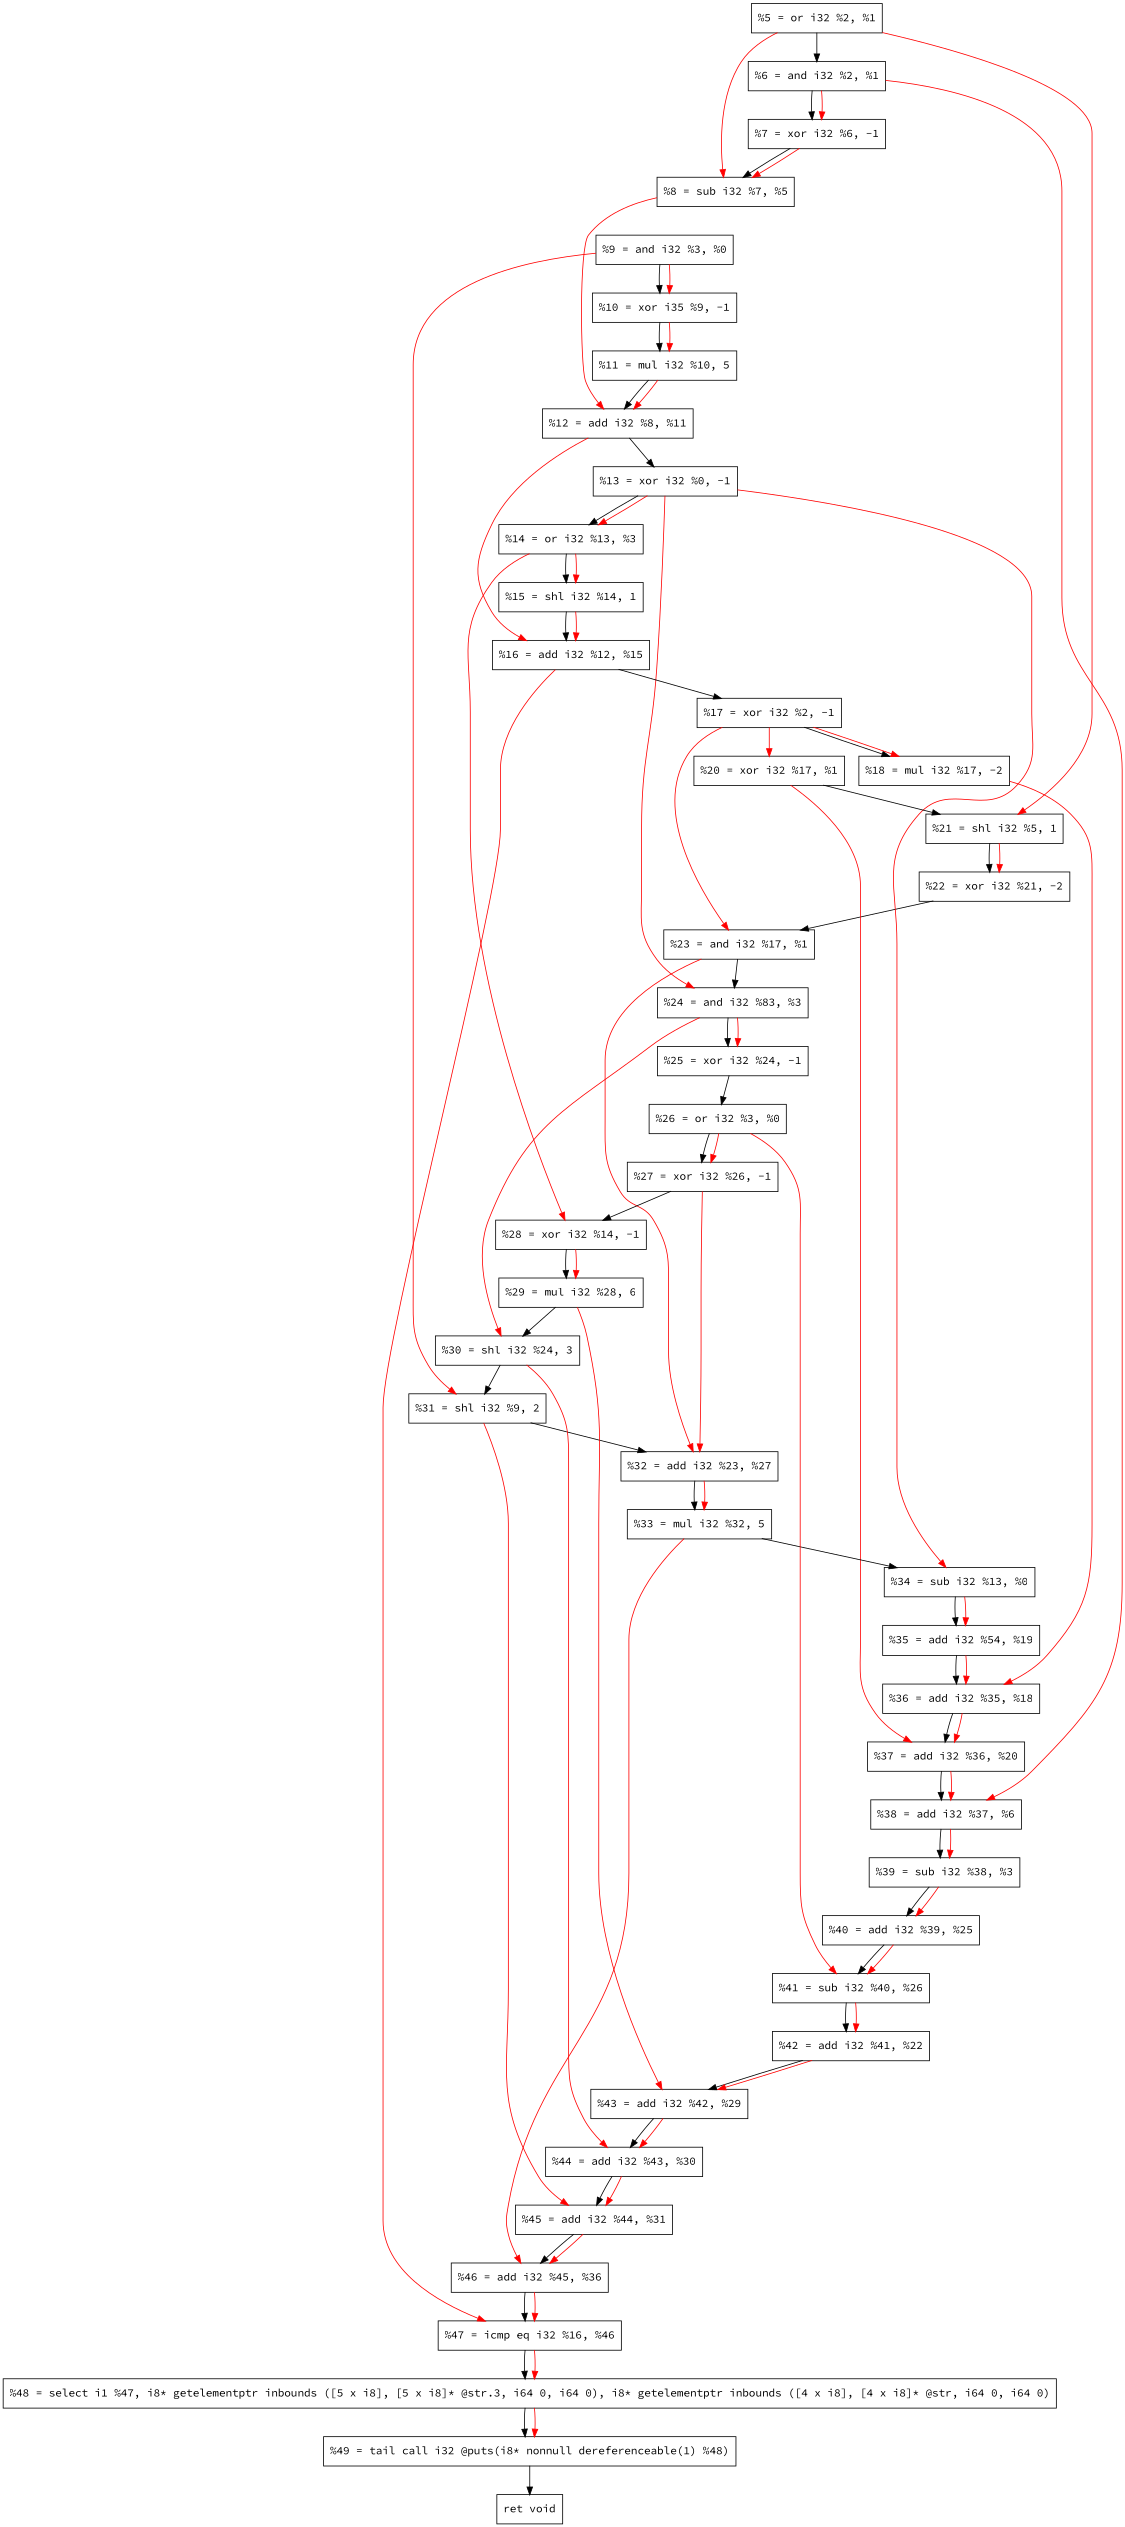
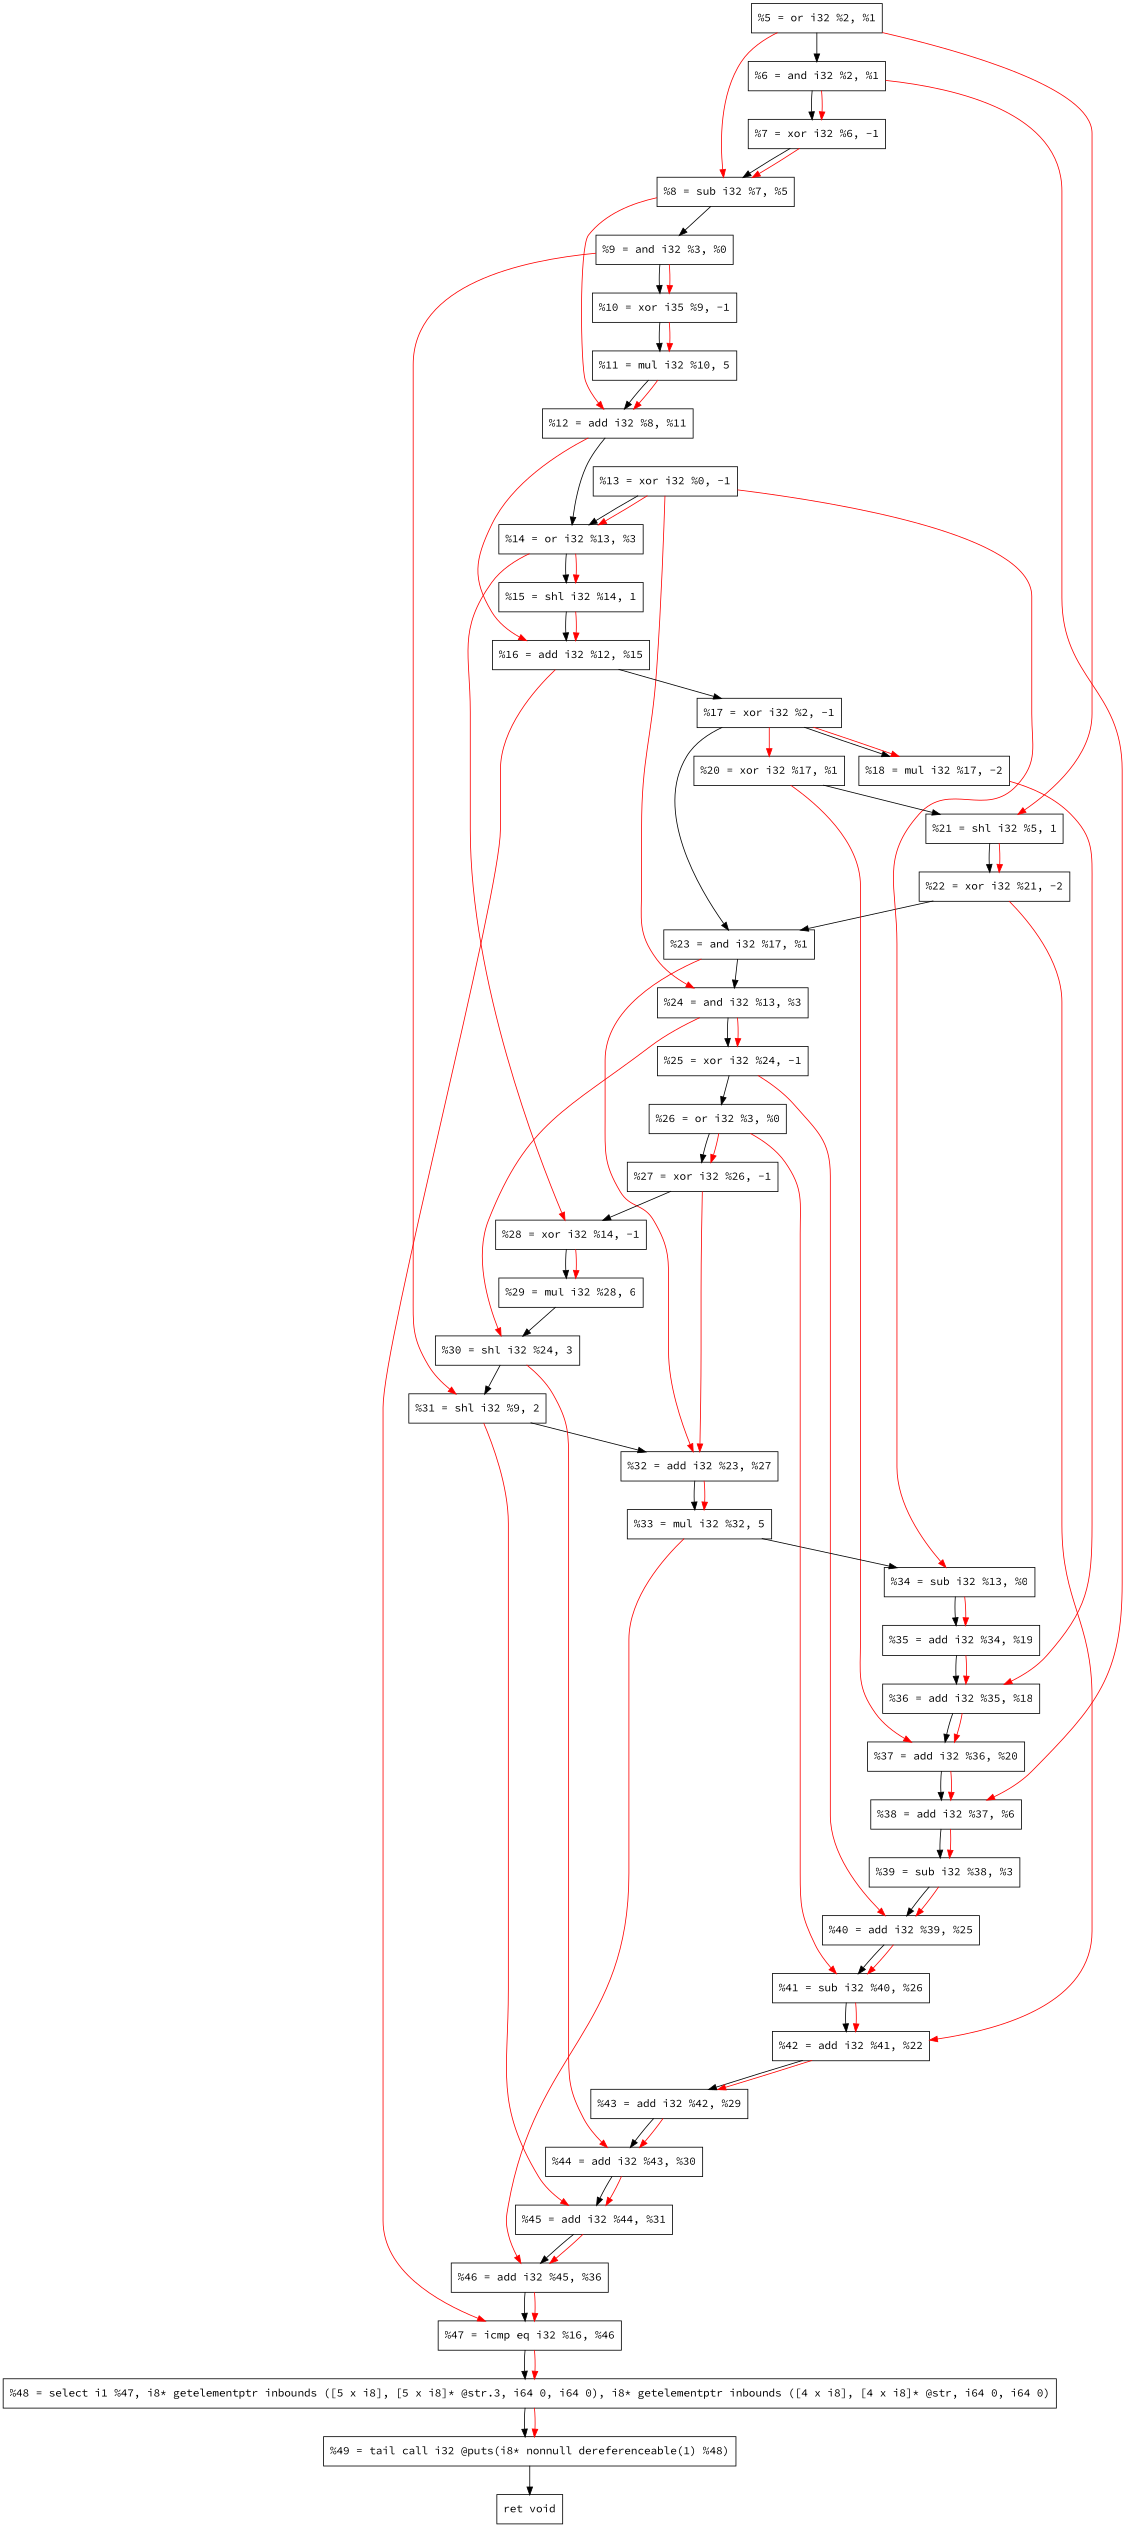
none -> (698, 218)
(639, 449) -> (583, 475)
(677, 821) -> (677, 821)
(733, 1003) -> (733, 1003)
none -> (830, 1485)
none -> (1062, 1513)
(961, 1640) -> (961, 1640)
(599, 1699) -> none
